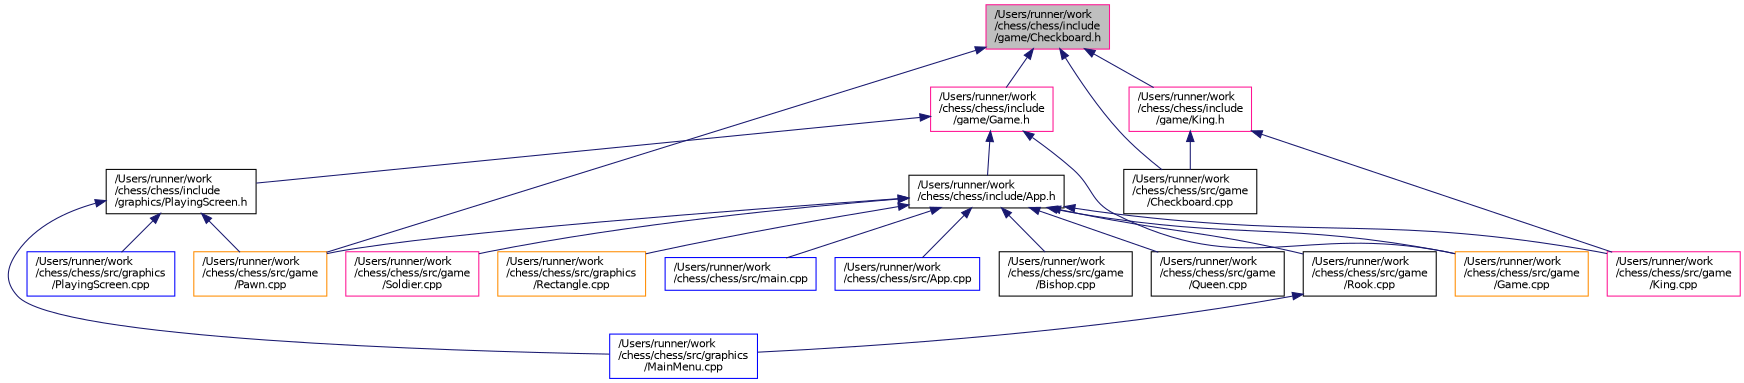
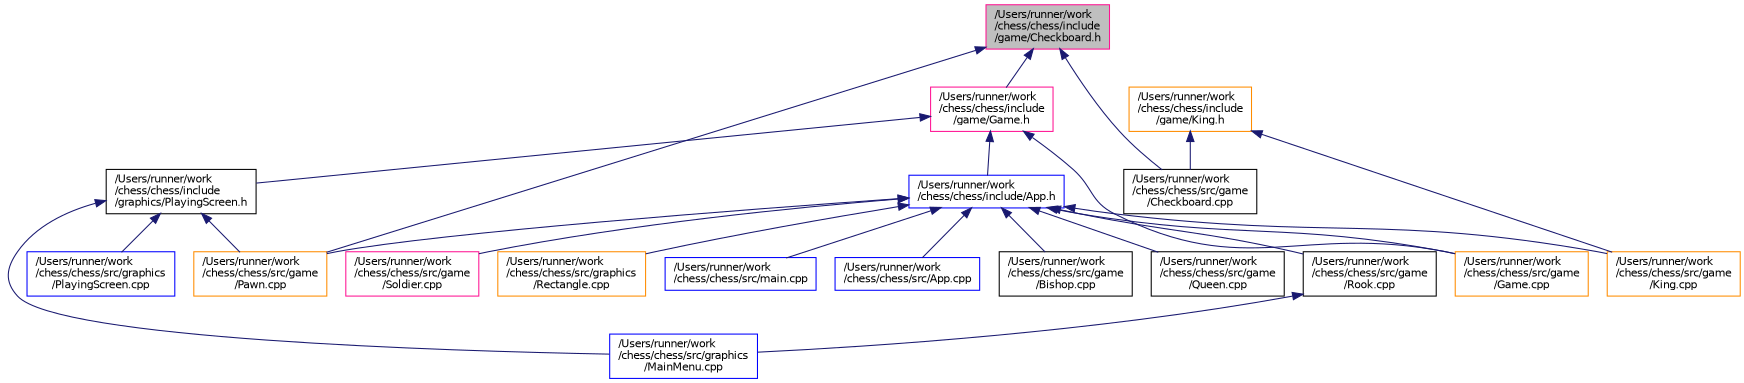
(1124, 71) -> none
(1190, 109) -> (1190, 109)
(987, 192) -> (987, 192)
(1674, 274) -> (1674, 274)
